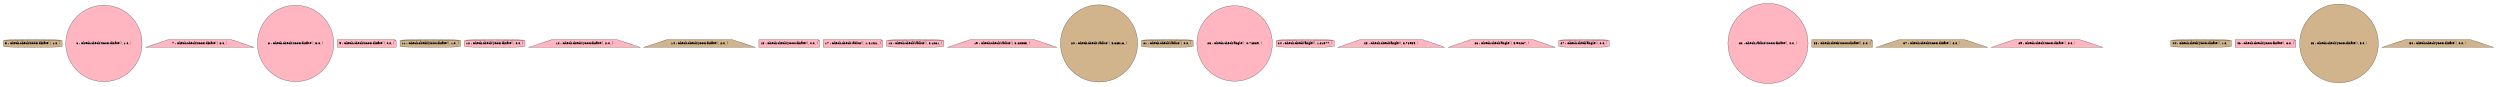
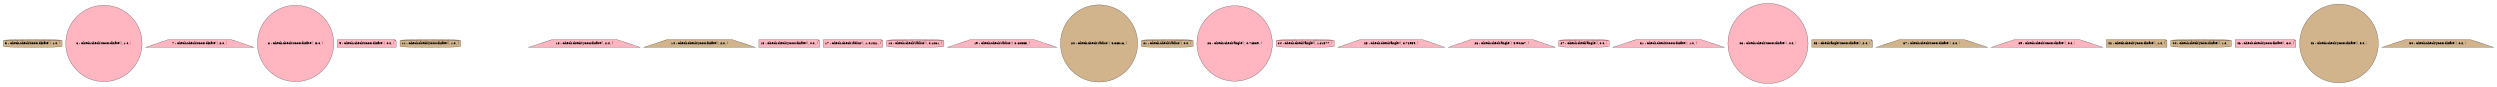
(495, 43) -> none
none -> (1669, 43)
(1768, 43) -> (1768, 43)
(1842, 43) -> (1842, 43)
none -> (2137, 43)
